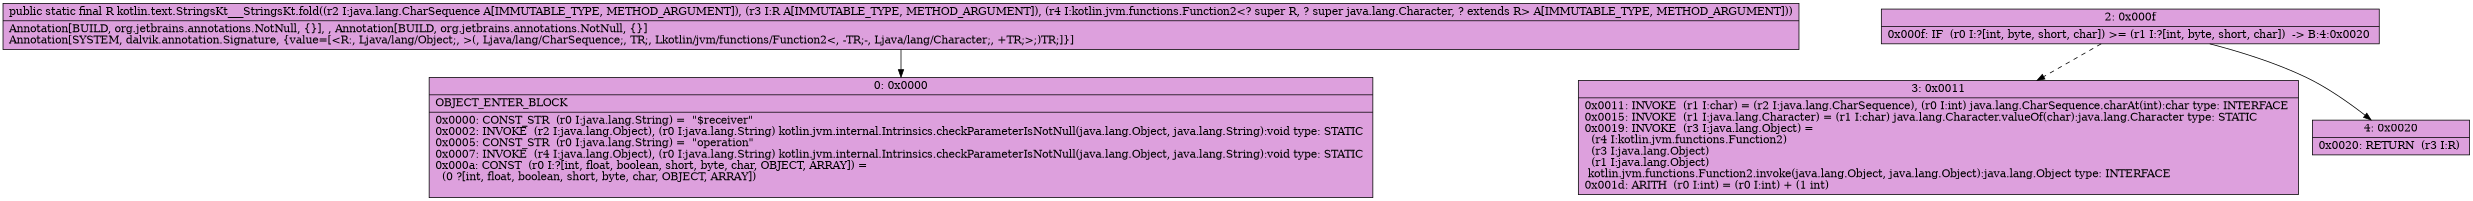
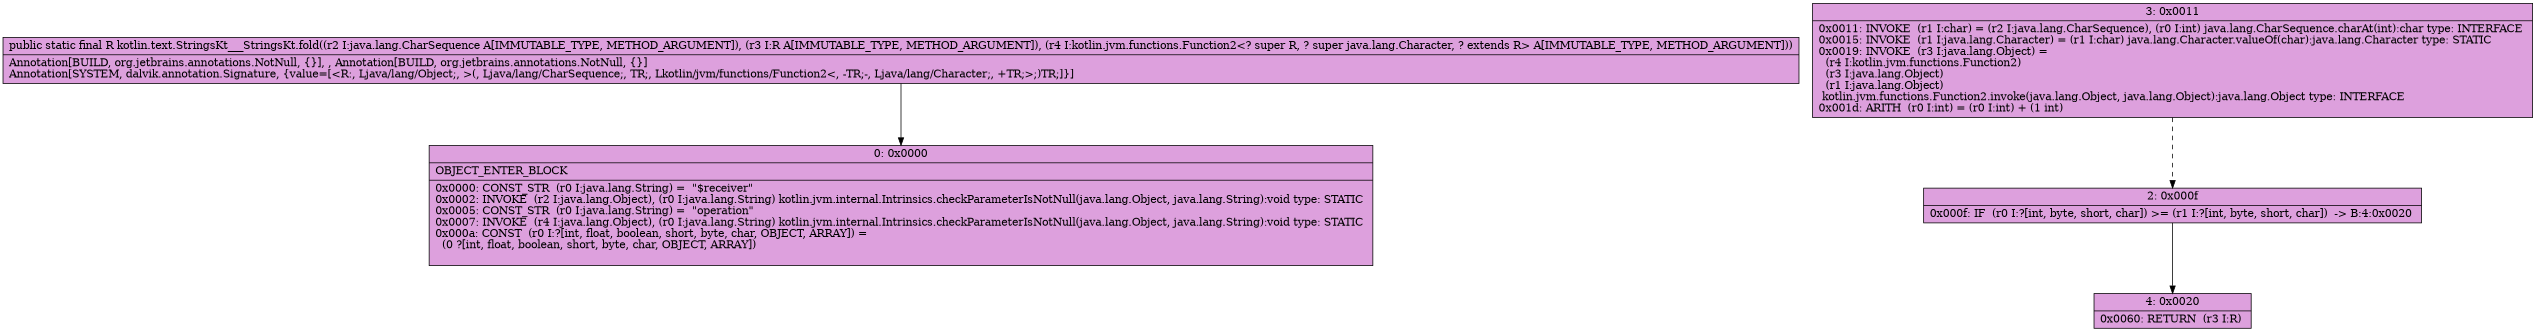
(2072, 60) -> (2173, 149)
(2391, 146) -> (2173, 319)
